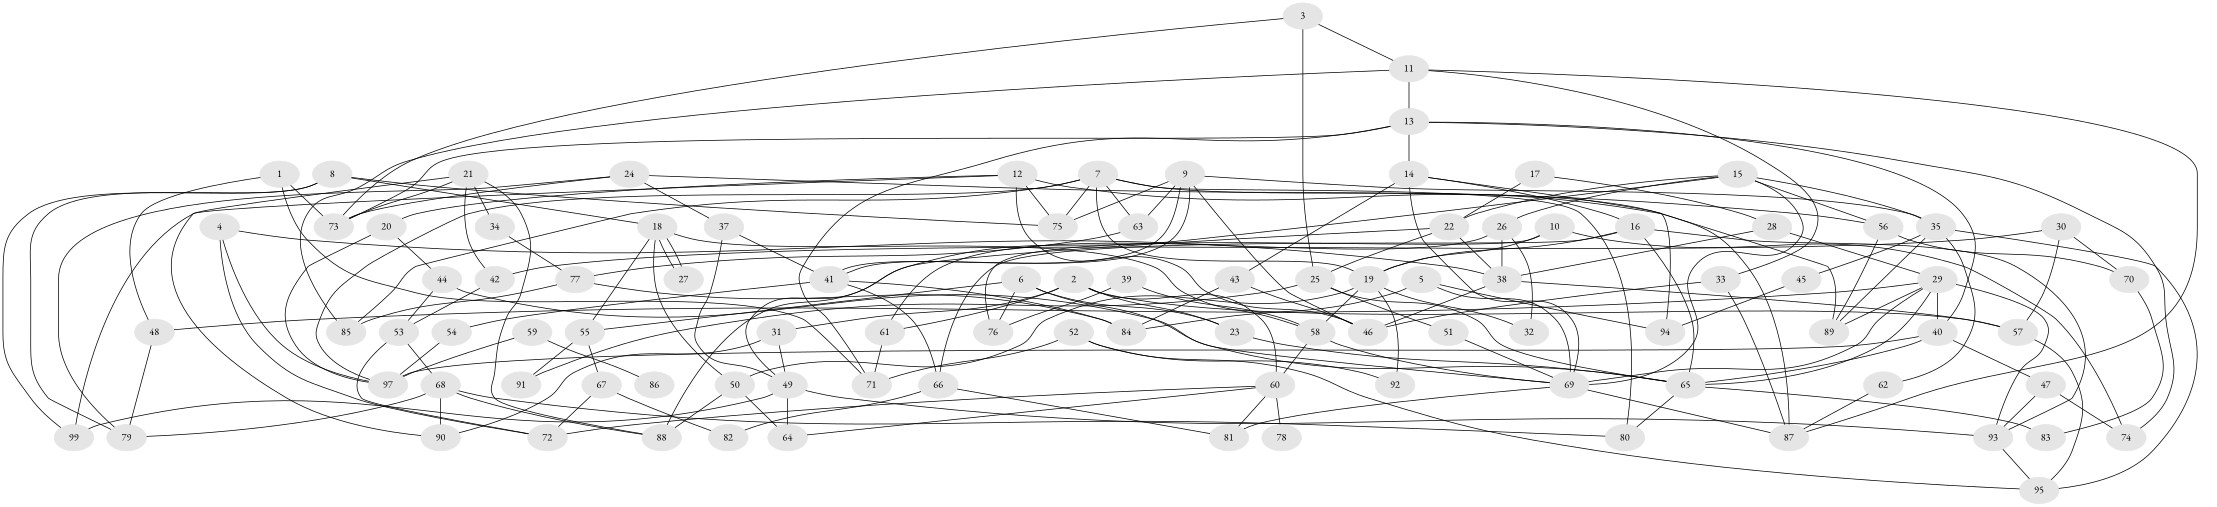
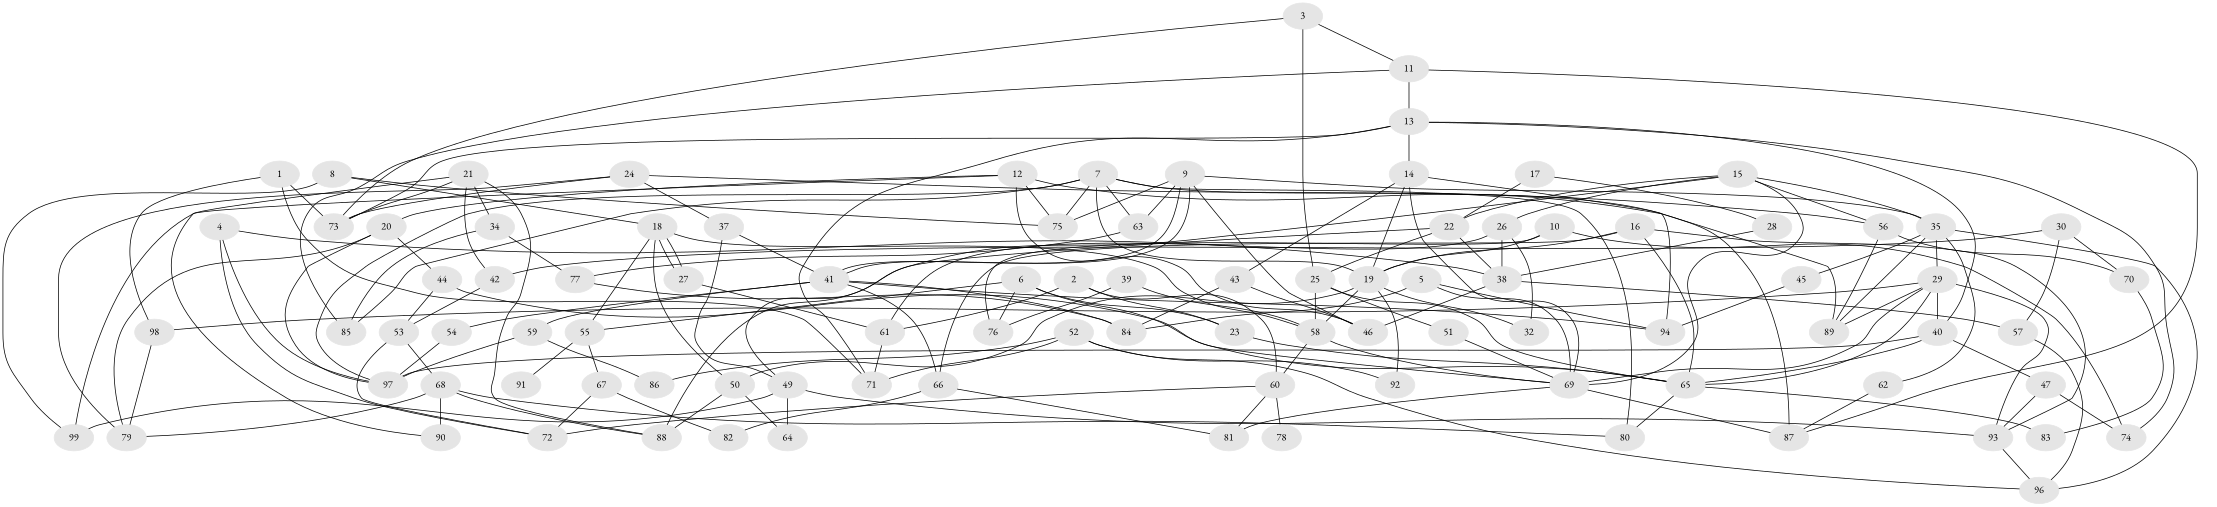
(1525, 194) -> (1390, 225)
(52, 212) -> (188, 271)
(1855, 253) -> (1937, 253)
(1721, 280) -> none
none -> (678, 298)
none -> (1248, 303)
(439, 304) -> (402, 259)
(932, 304) -> (1315, 306)
none -> (813, 313)
(1521, 314) -> none
(154, 332) -> (154, 332)
(777, 332) -> none
none -> (874, 358)
(1043, 410) -> none
(2039, 490) -> (2039, 490)
